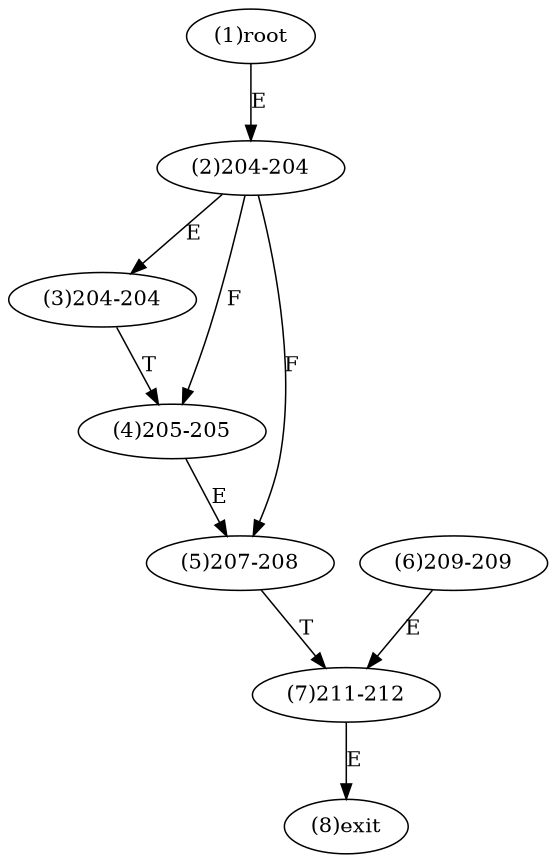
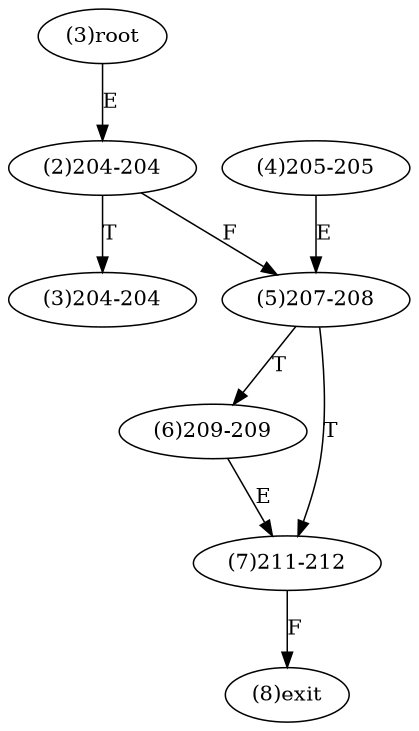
(251, 36) -> (103, 36)
(194, 234) -> (110, 234)
(220, 294) -> none
(134, 359) -> none
none -> (269, 360)
(355, 761) -> (295, 629)
